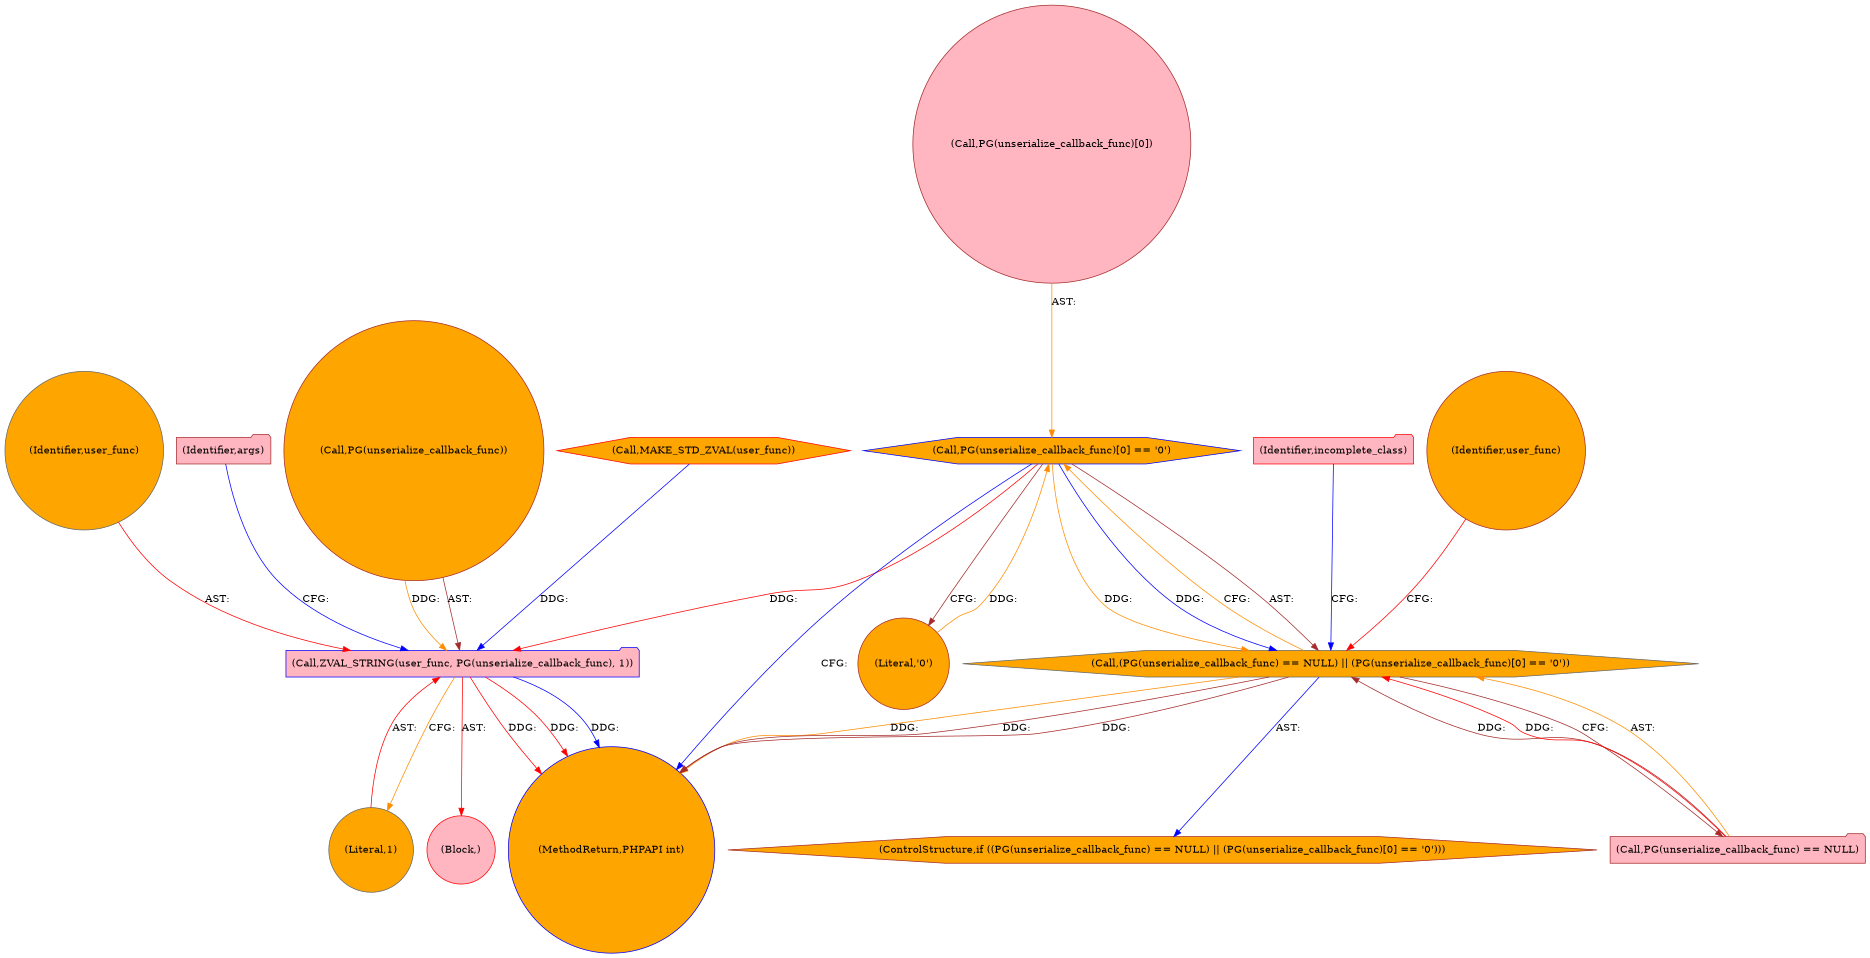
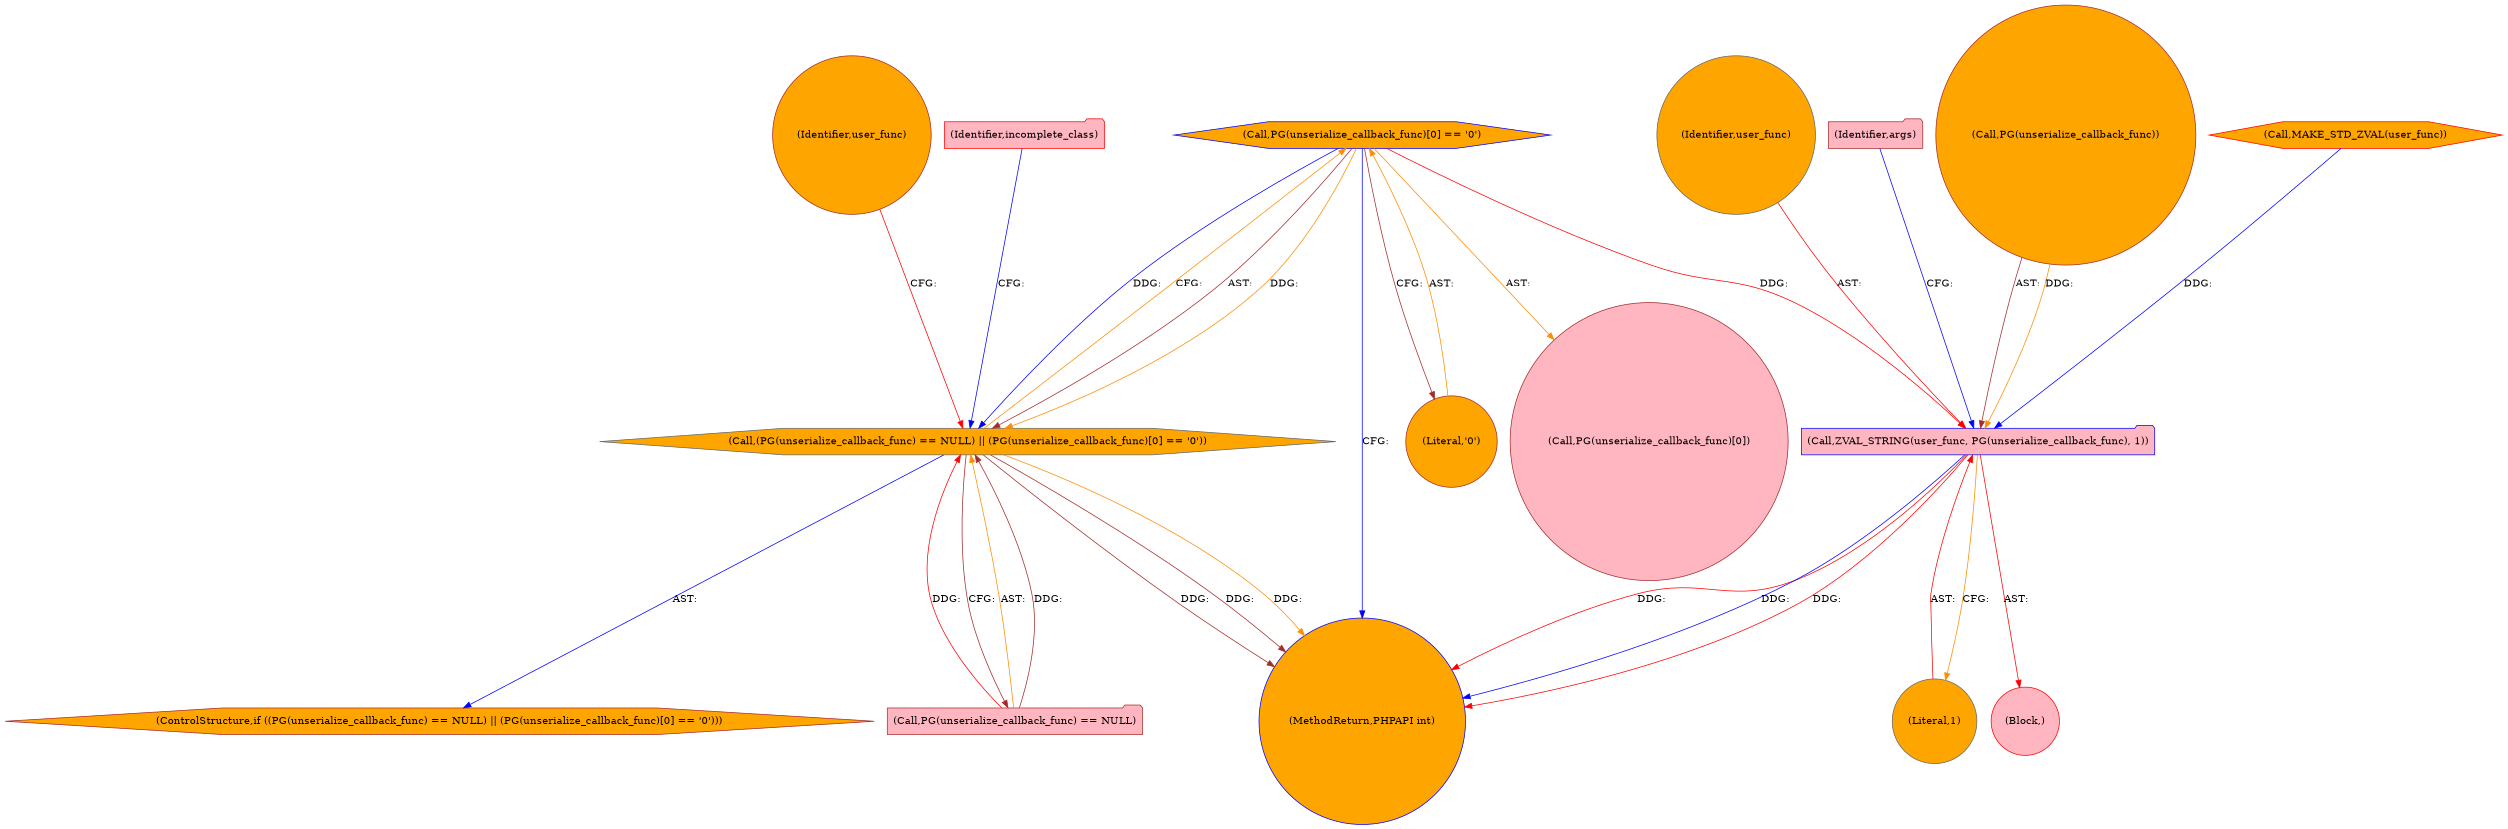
(1052, 357) -> (1462, 241)
(1005, 599) -> (1443, 284)
